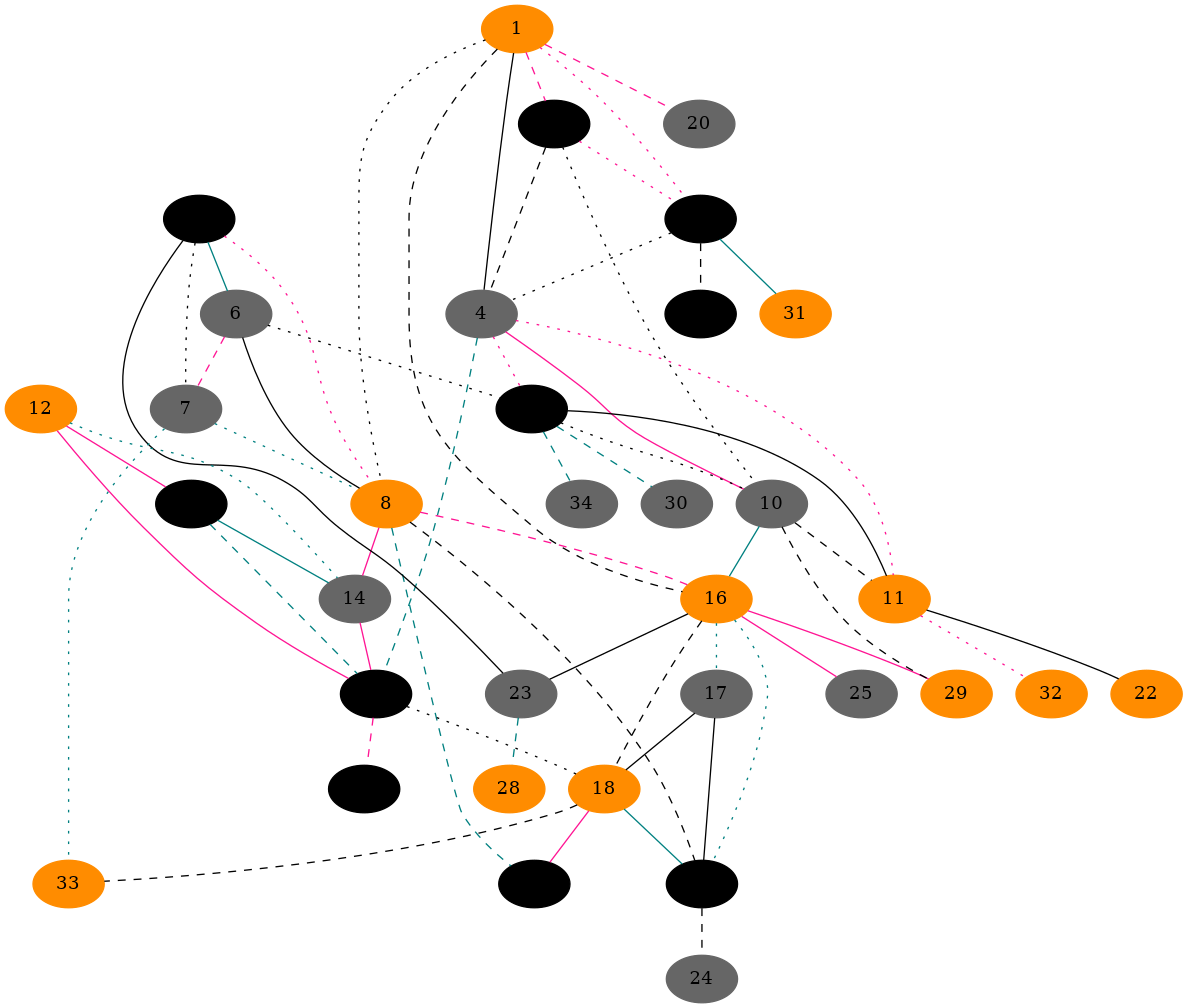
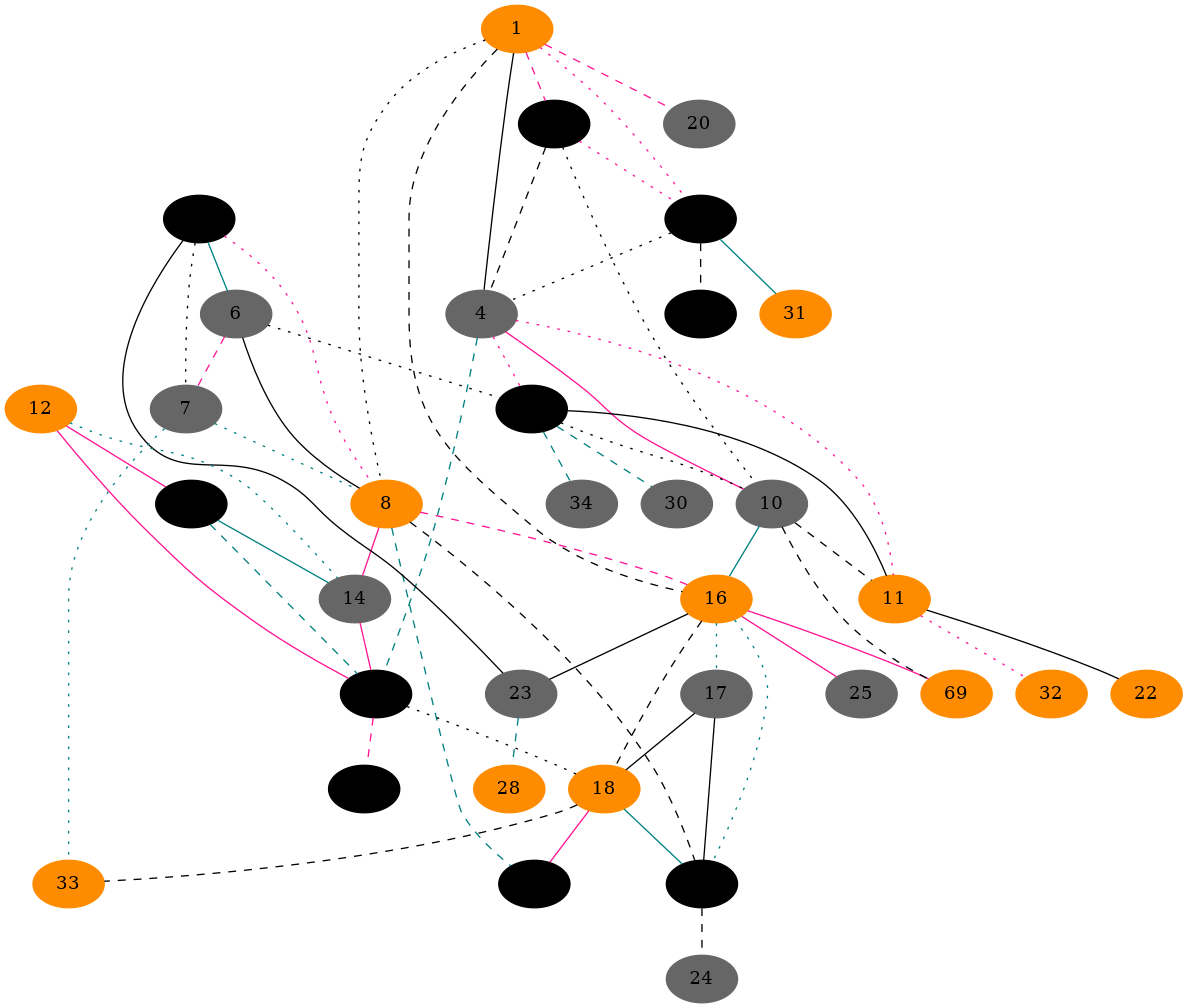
(957, 694) -> (957, 694)
